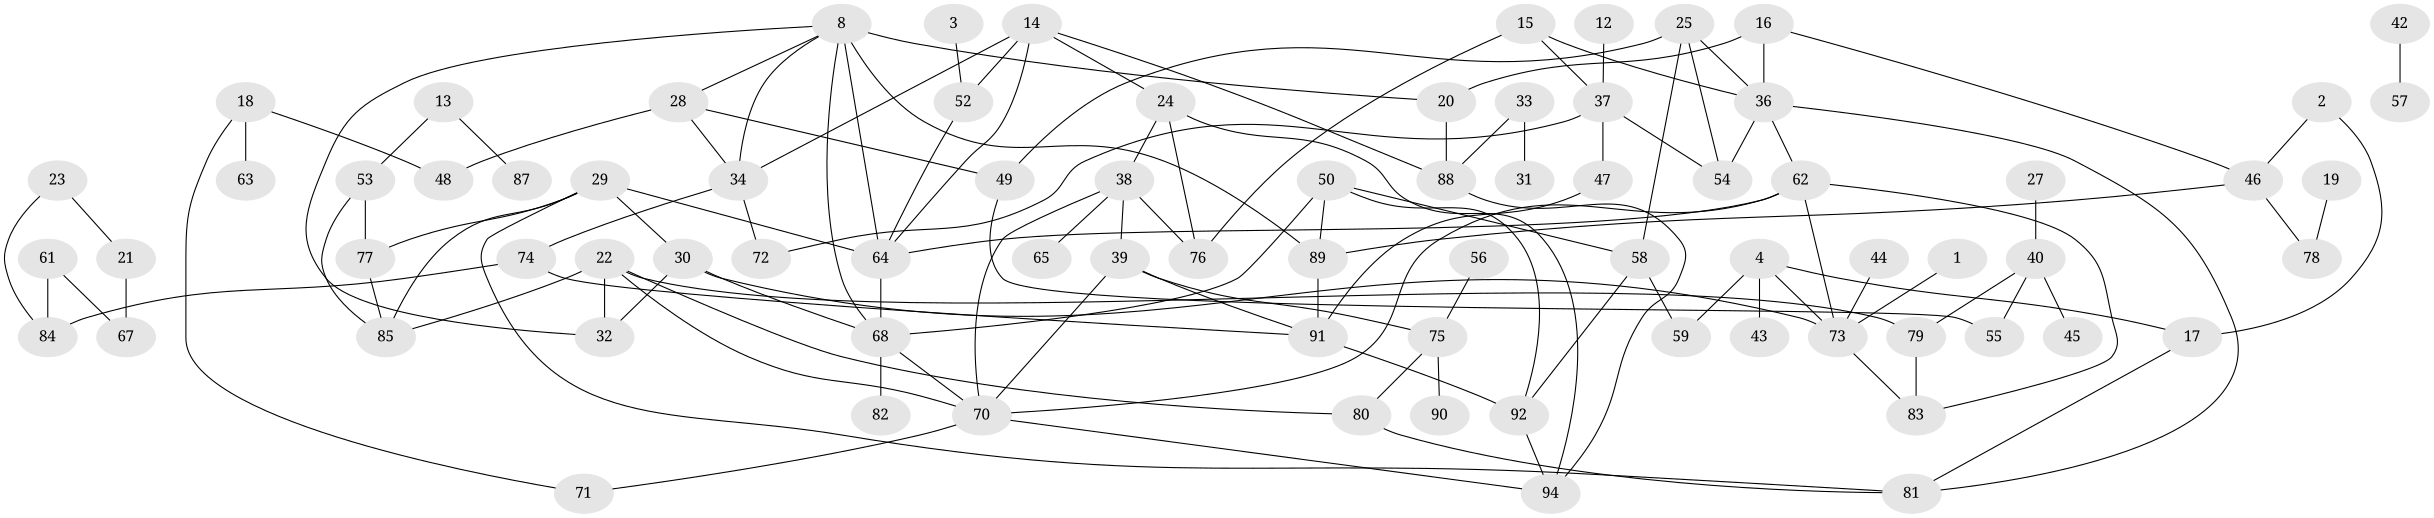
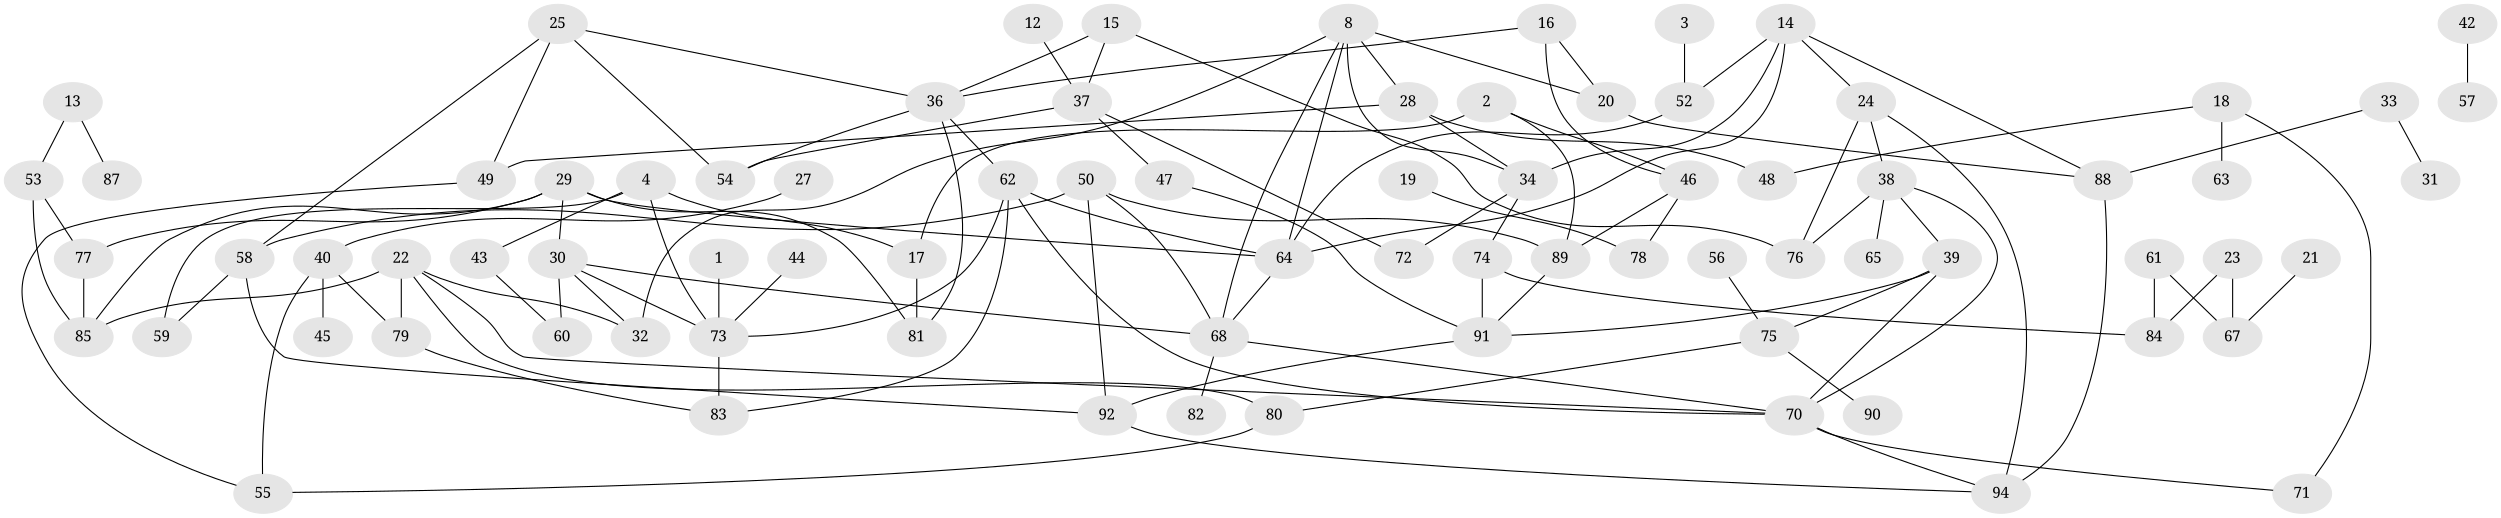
(1068, 146) -> (1565, 157)
(92, 220) -> (2233, 298)
none -> (562, 337)
(1531, 464) -> (774, 480)
